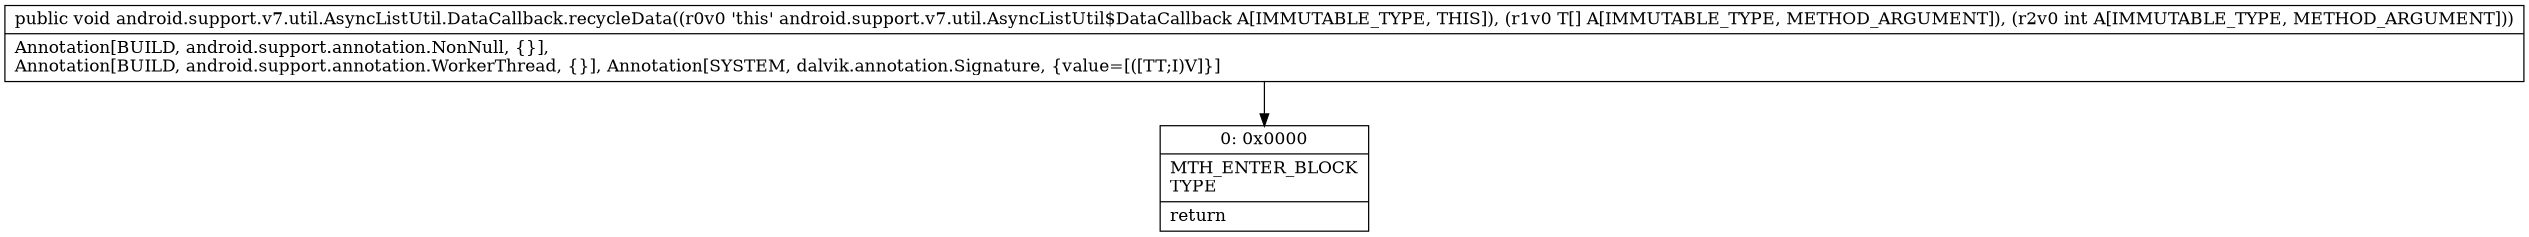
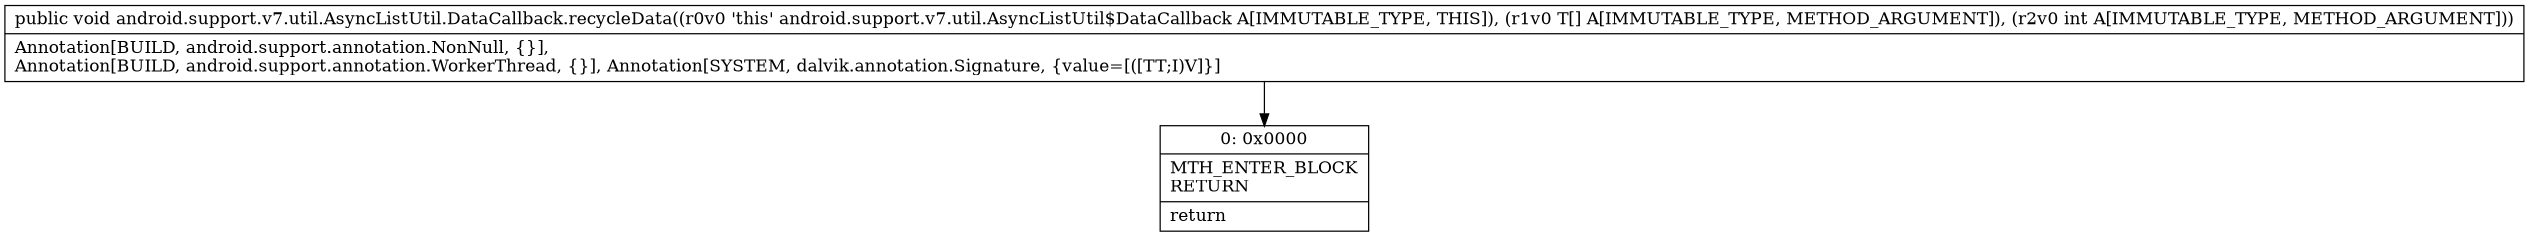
(1194, 186) -> (1210, 186)
